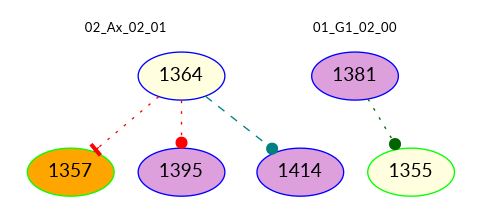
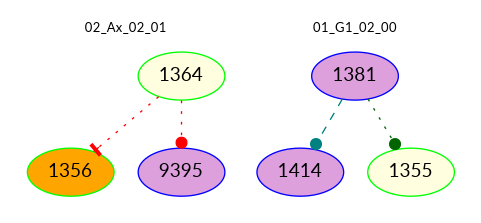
(182, 76) -> (182, 76)
(227, 113) -> (331, 119)
(71, 172) -> (71, 172)
(182, 172) -> (182, 172)
